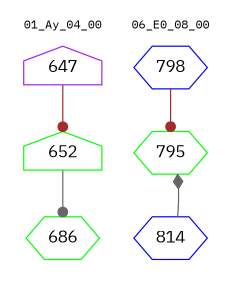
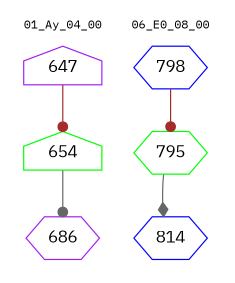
(63, 153) -> (63, 153)
(178, 203) -> (163, 188)
(63, 238) -> (63, 238)
